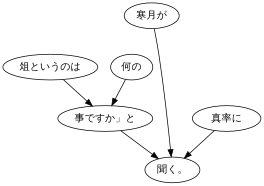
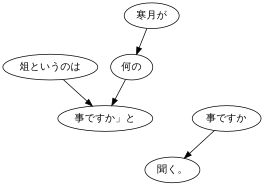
(164, 89) -> (143, 38)
(227, 119) -> (227, 119)
(137, 143) -> none
